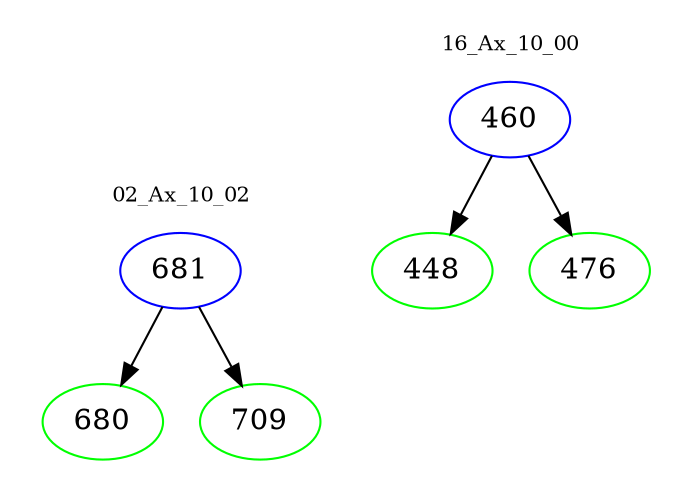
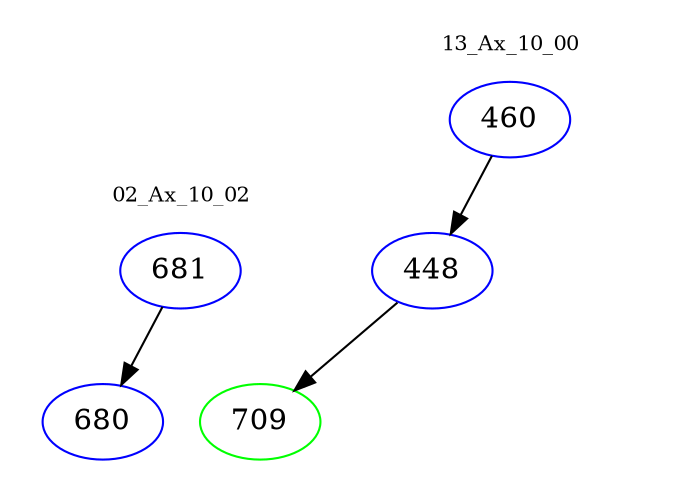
(511, 45) -> (511, 45)
(432, 271) -> (432, 271)
(590, 271) -> none
(215, 337) -> (354, 340)
(103, 422) -> (103, 422)
